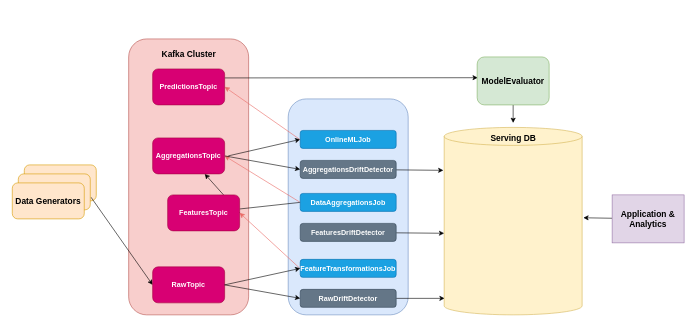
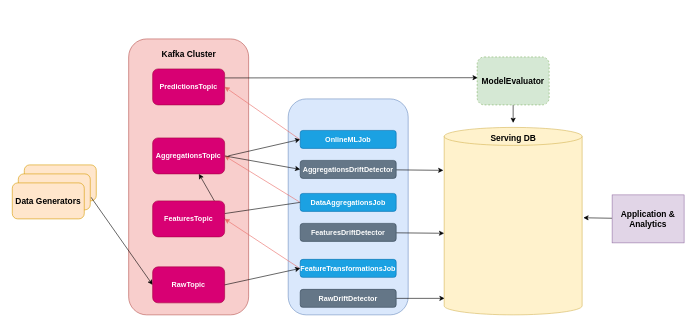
(513, 81) -> (513, 81)
(204, 213) -> (189, 219)
(261, 291) -> none
